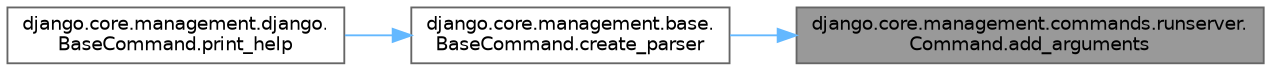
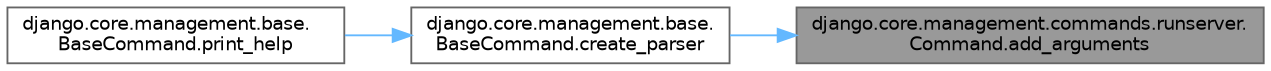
(176, 35) -> (176, 35)
